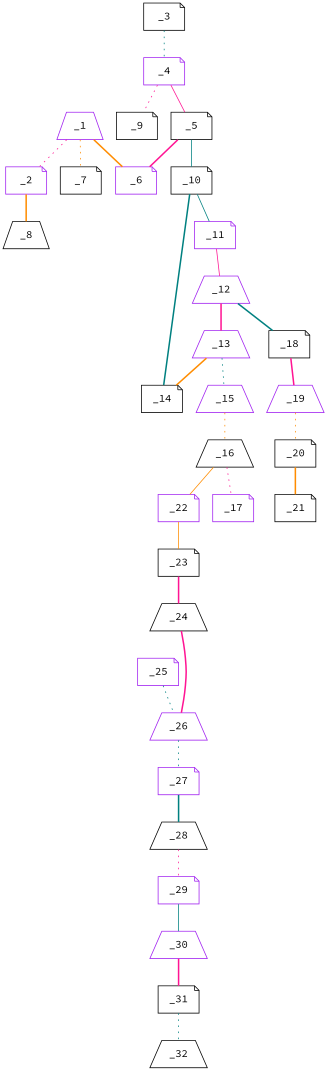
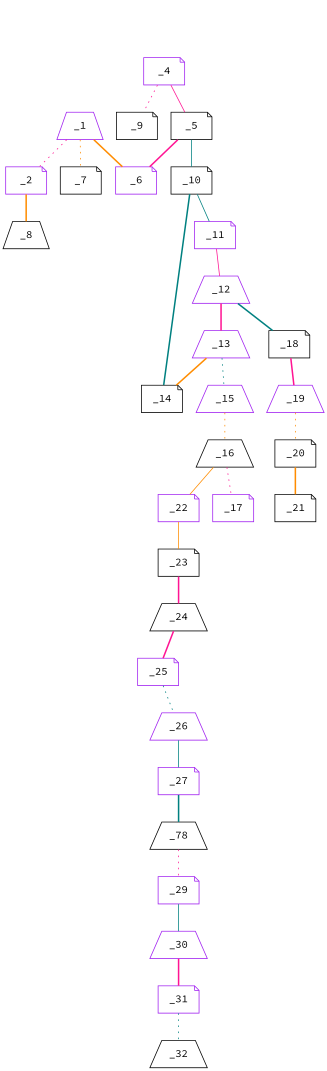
(164, 17) -> none
(186, 672) -> (168, 645)
(179, 754) -> (179, 754)
(179, 836) -> (179, 836)
(179, 999) -> (179, 999)
